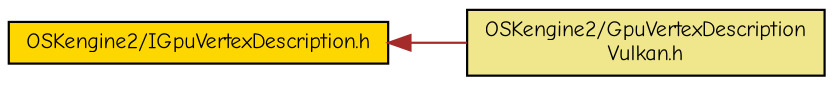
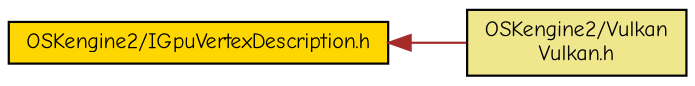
(646, 43) -> (577, 43)
